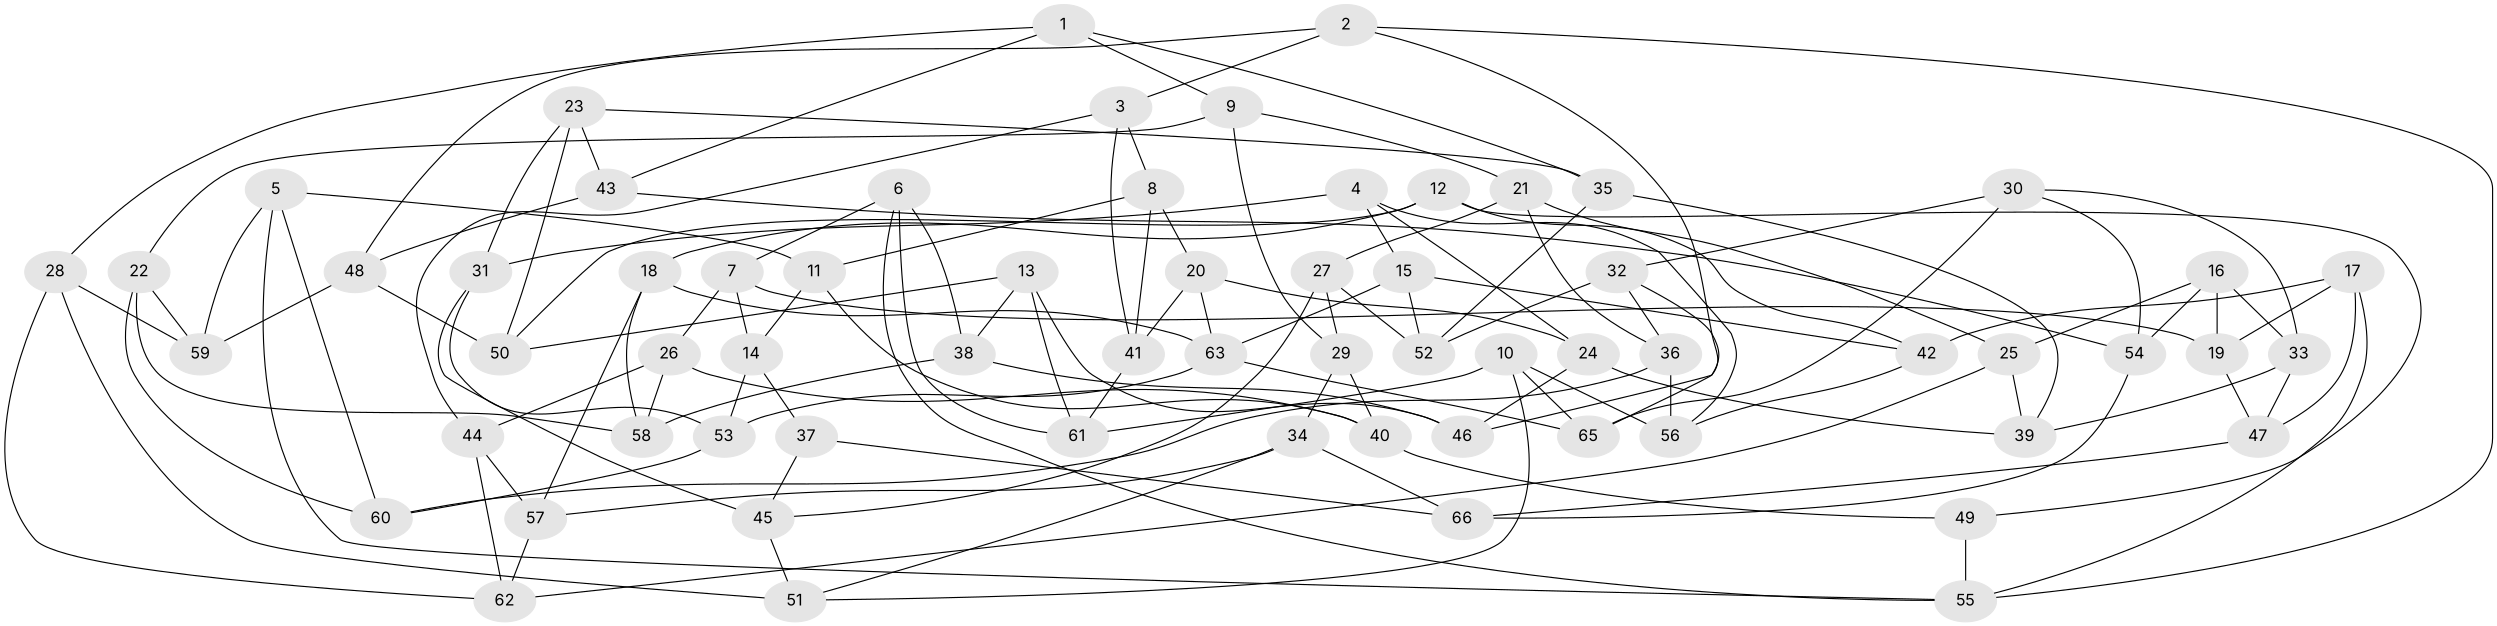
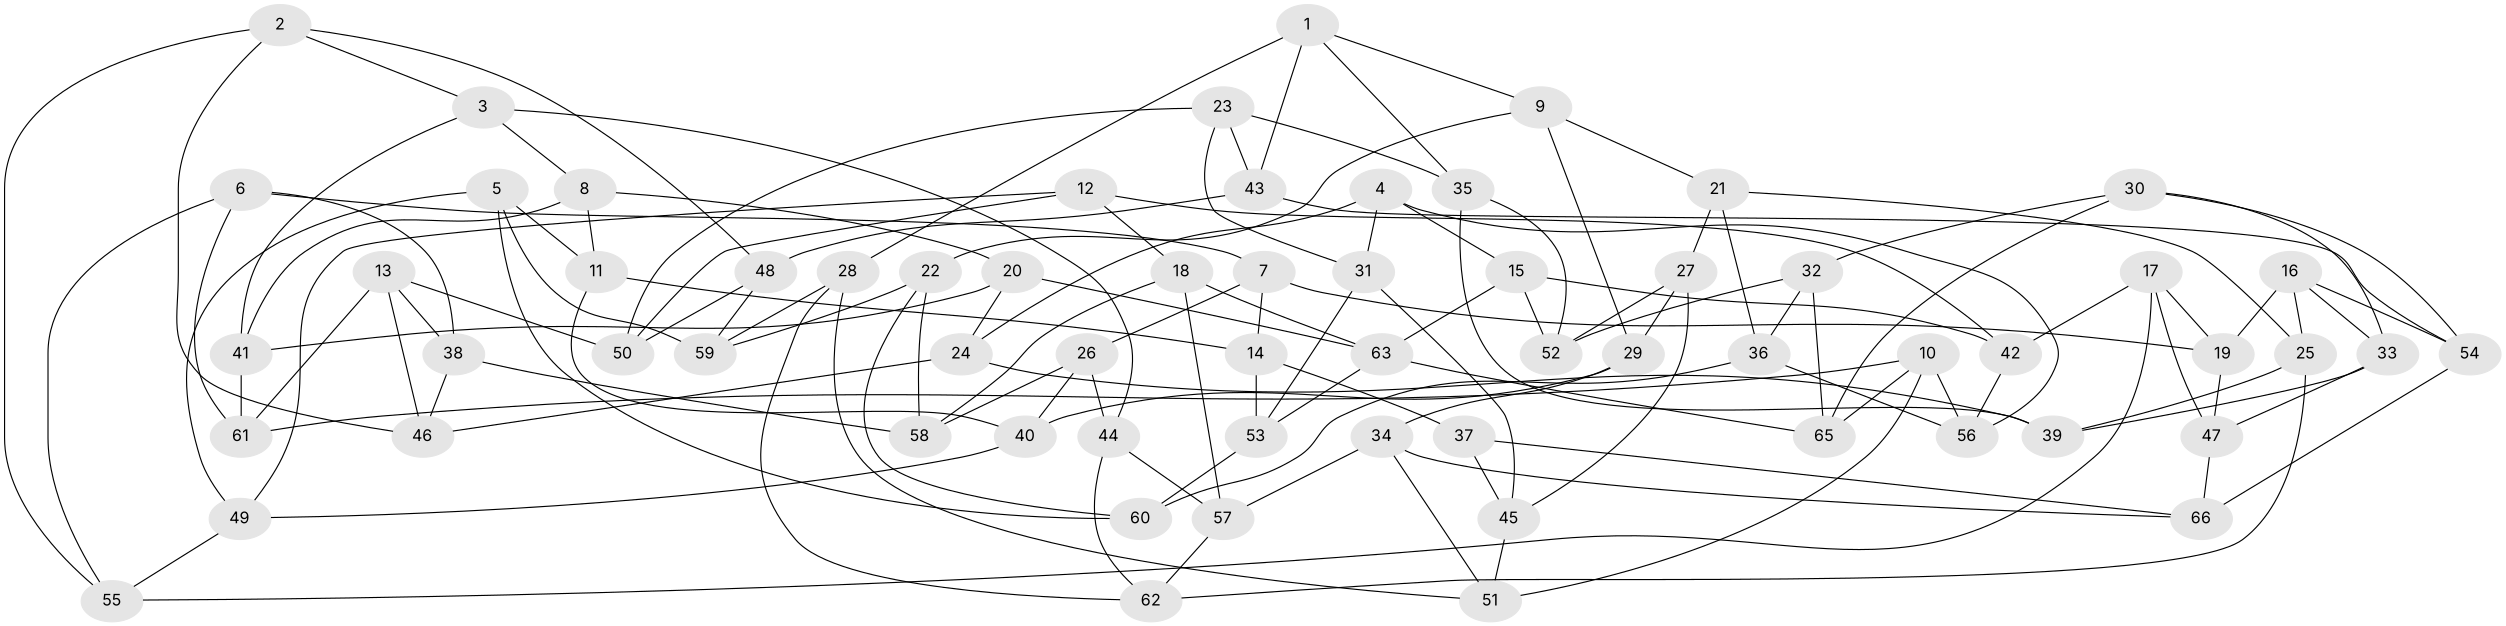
(962, 574) -> (235, 274)
